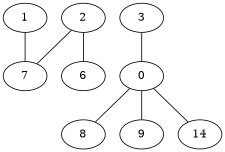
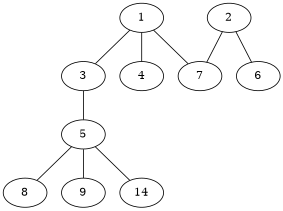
none -> (113, 47)
none -> (142, 76)
(142, 76) -> (83, 134)
